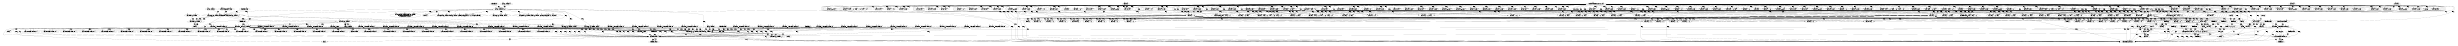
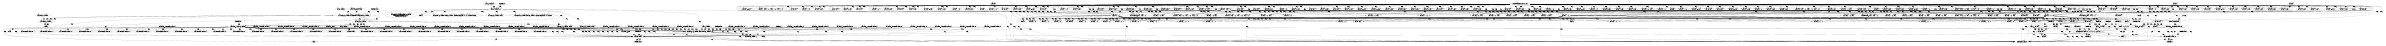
none -> (2059, 9)
